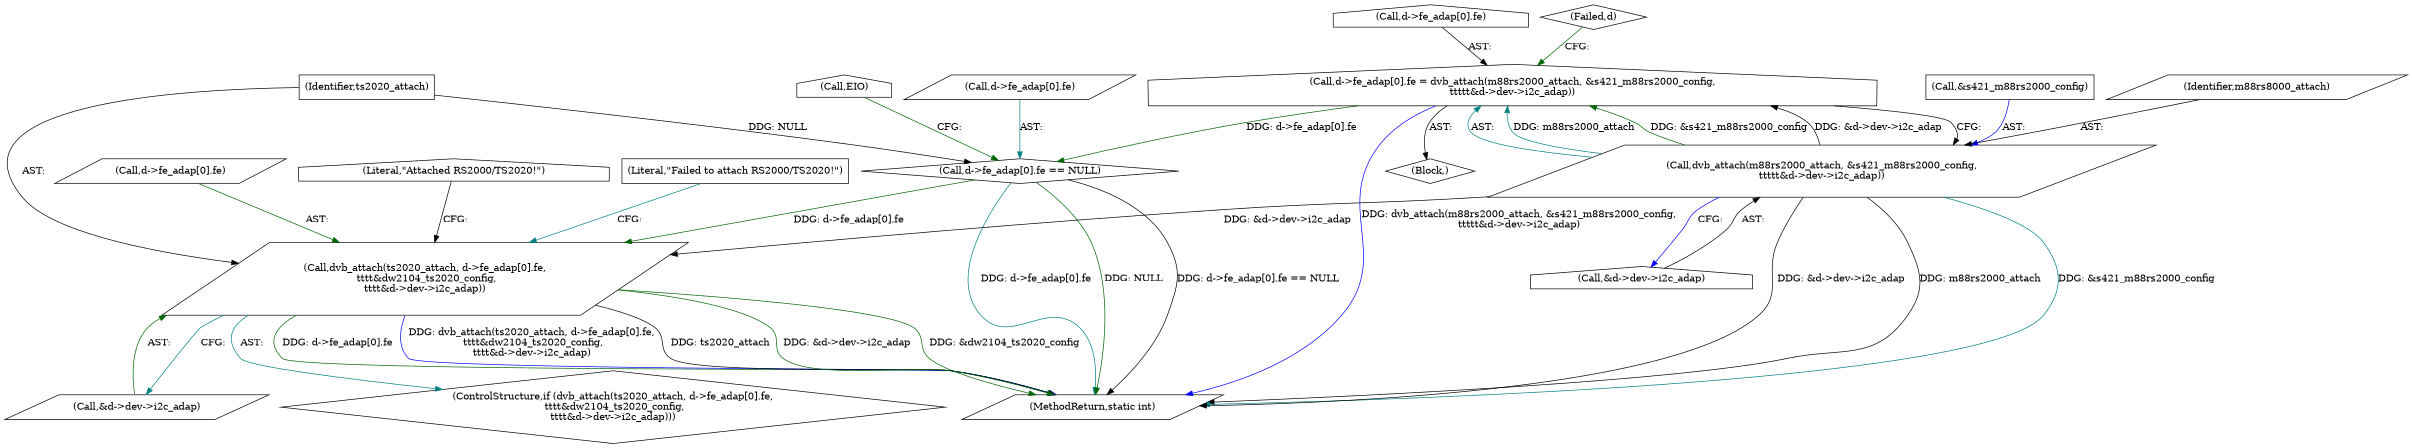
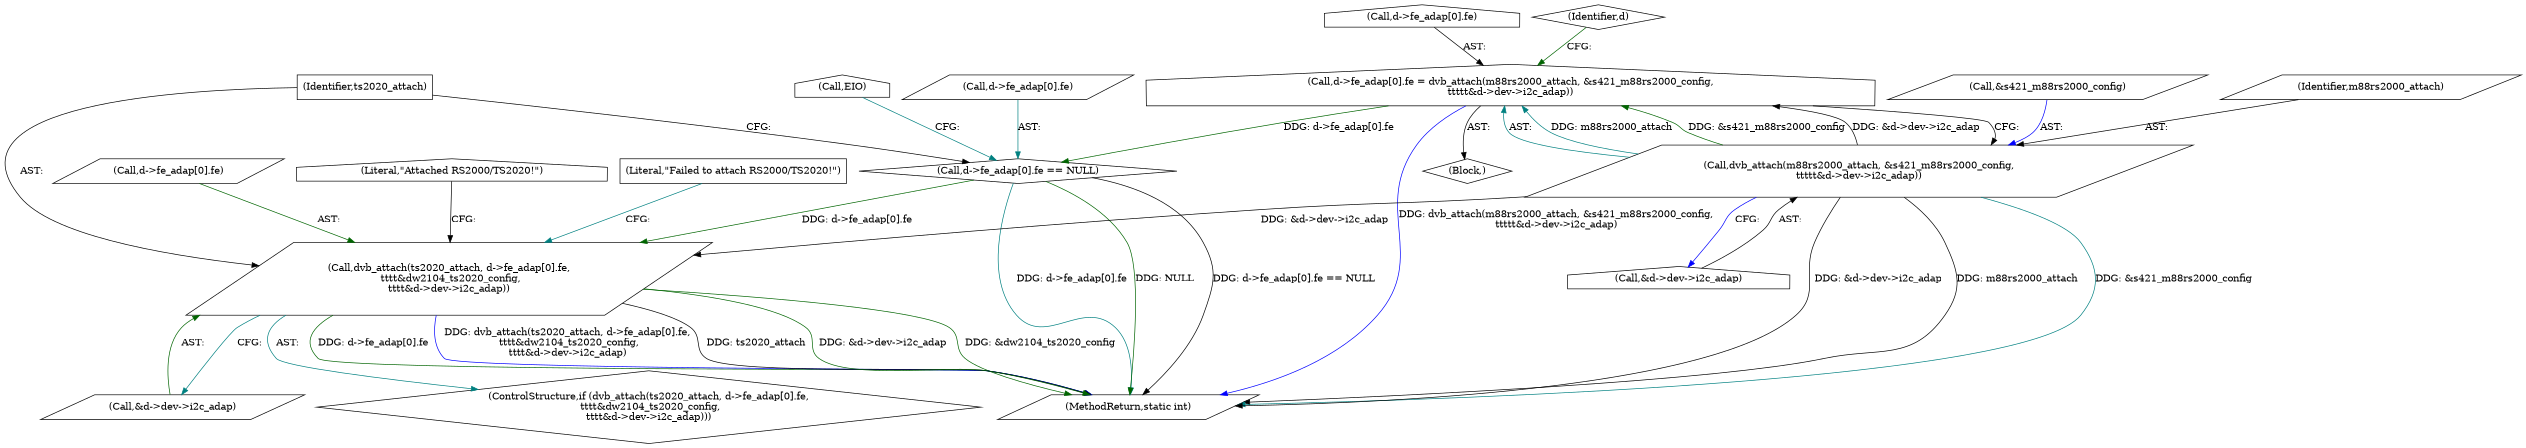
(1593, 17) -> (1598, 17)
(2010, 87) -> (2048, 87)
(2257, 87) -> (2371, 87)
(928, 127) -> (926, 127)
(777, 128) -> (760, 128)
